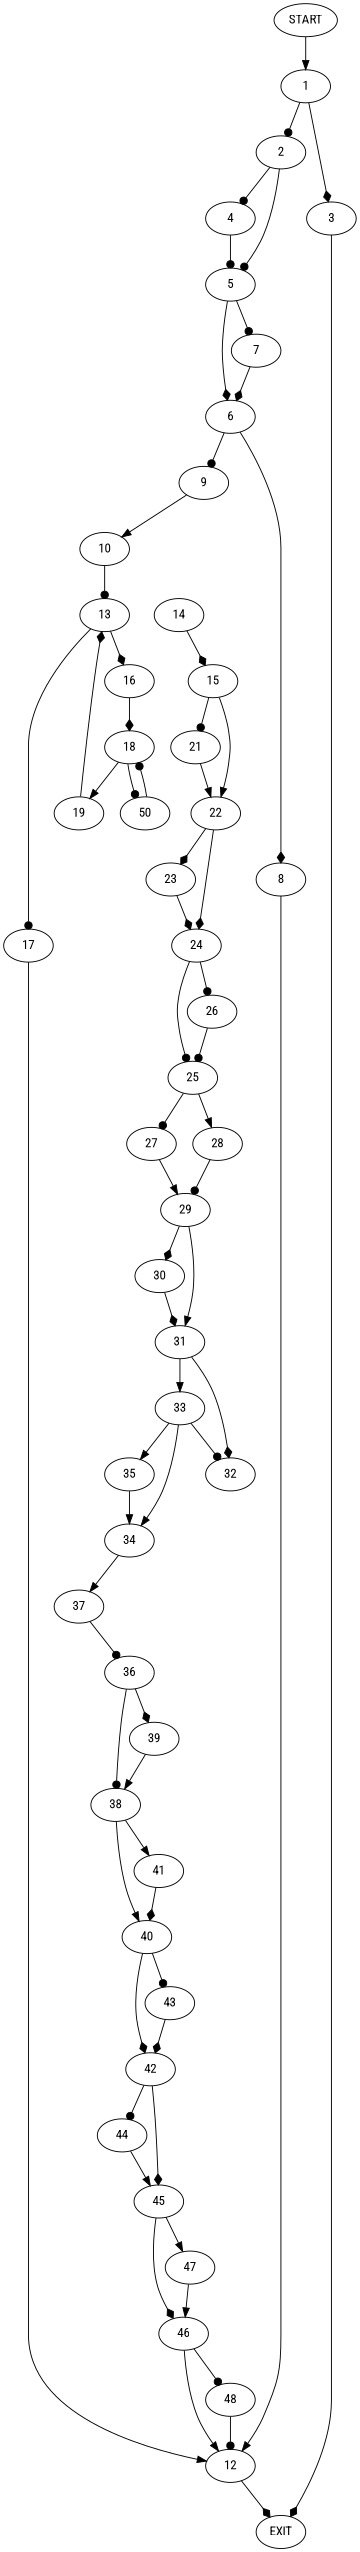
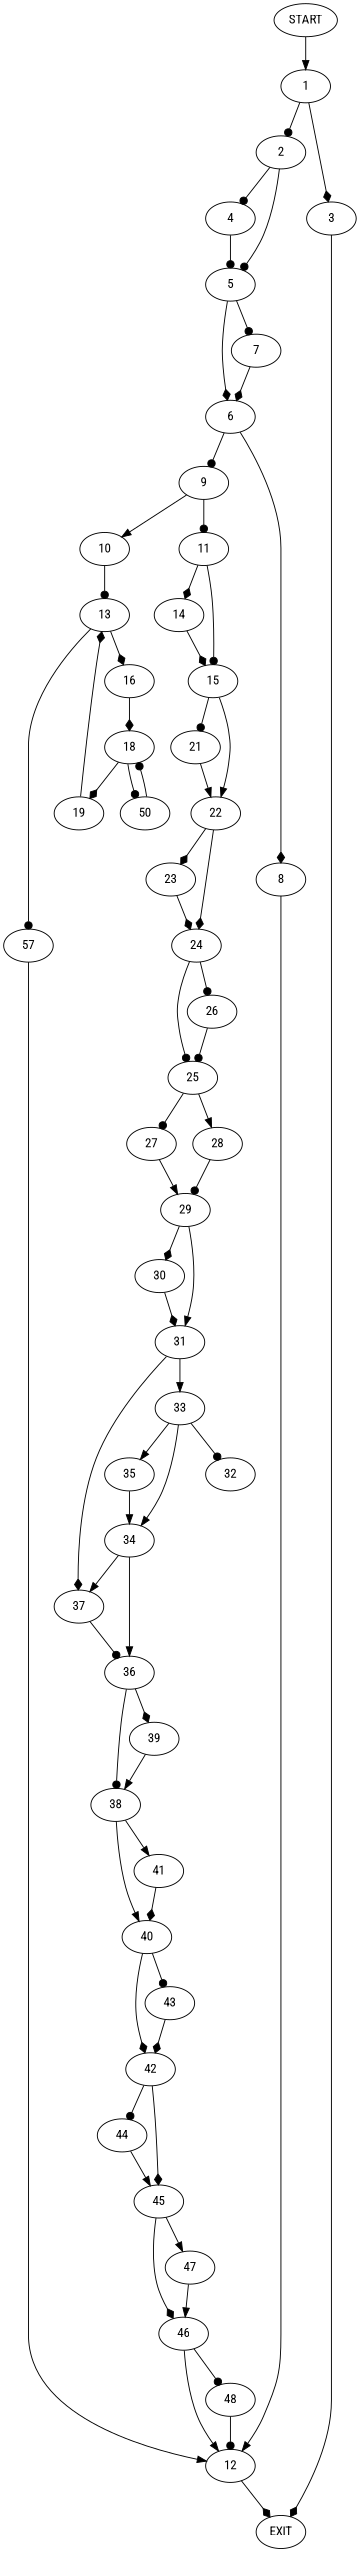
none -> (204, 549)
(107, 777) -> (107, 777)
(28, 946) -> (28, 946)
(216, 1399) -> (97, 1457)
none -> (129, 1602)
